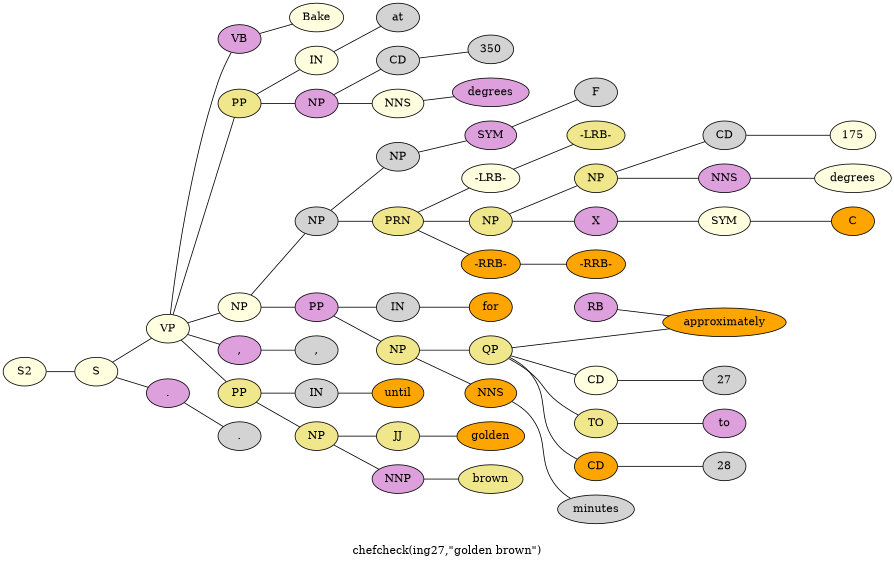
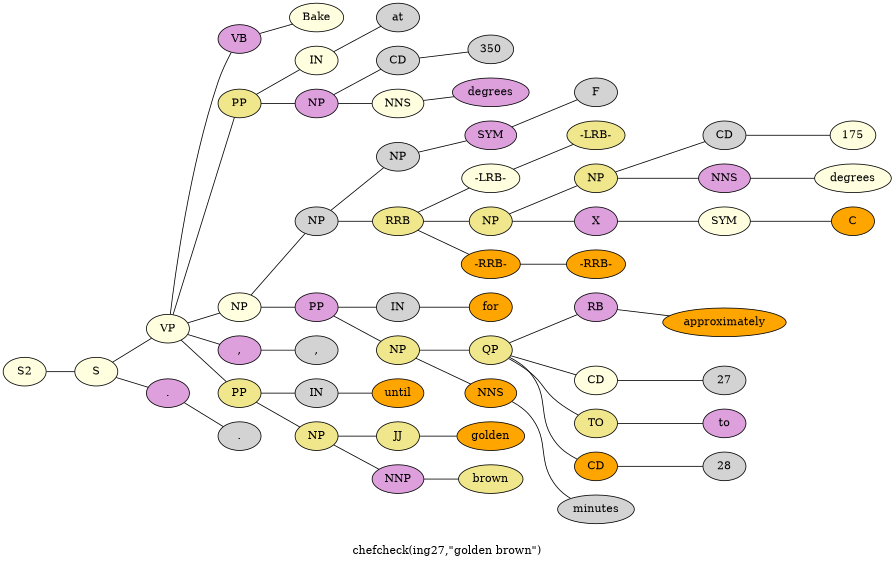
(398, 221) -> (398, 221)
(591, 338) -> (543, 329)
